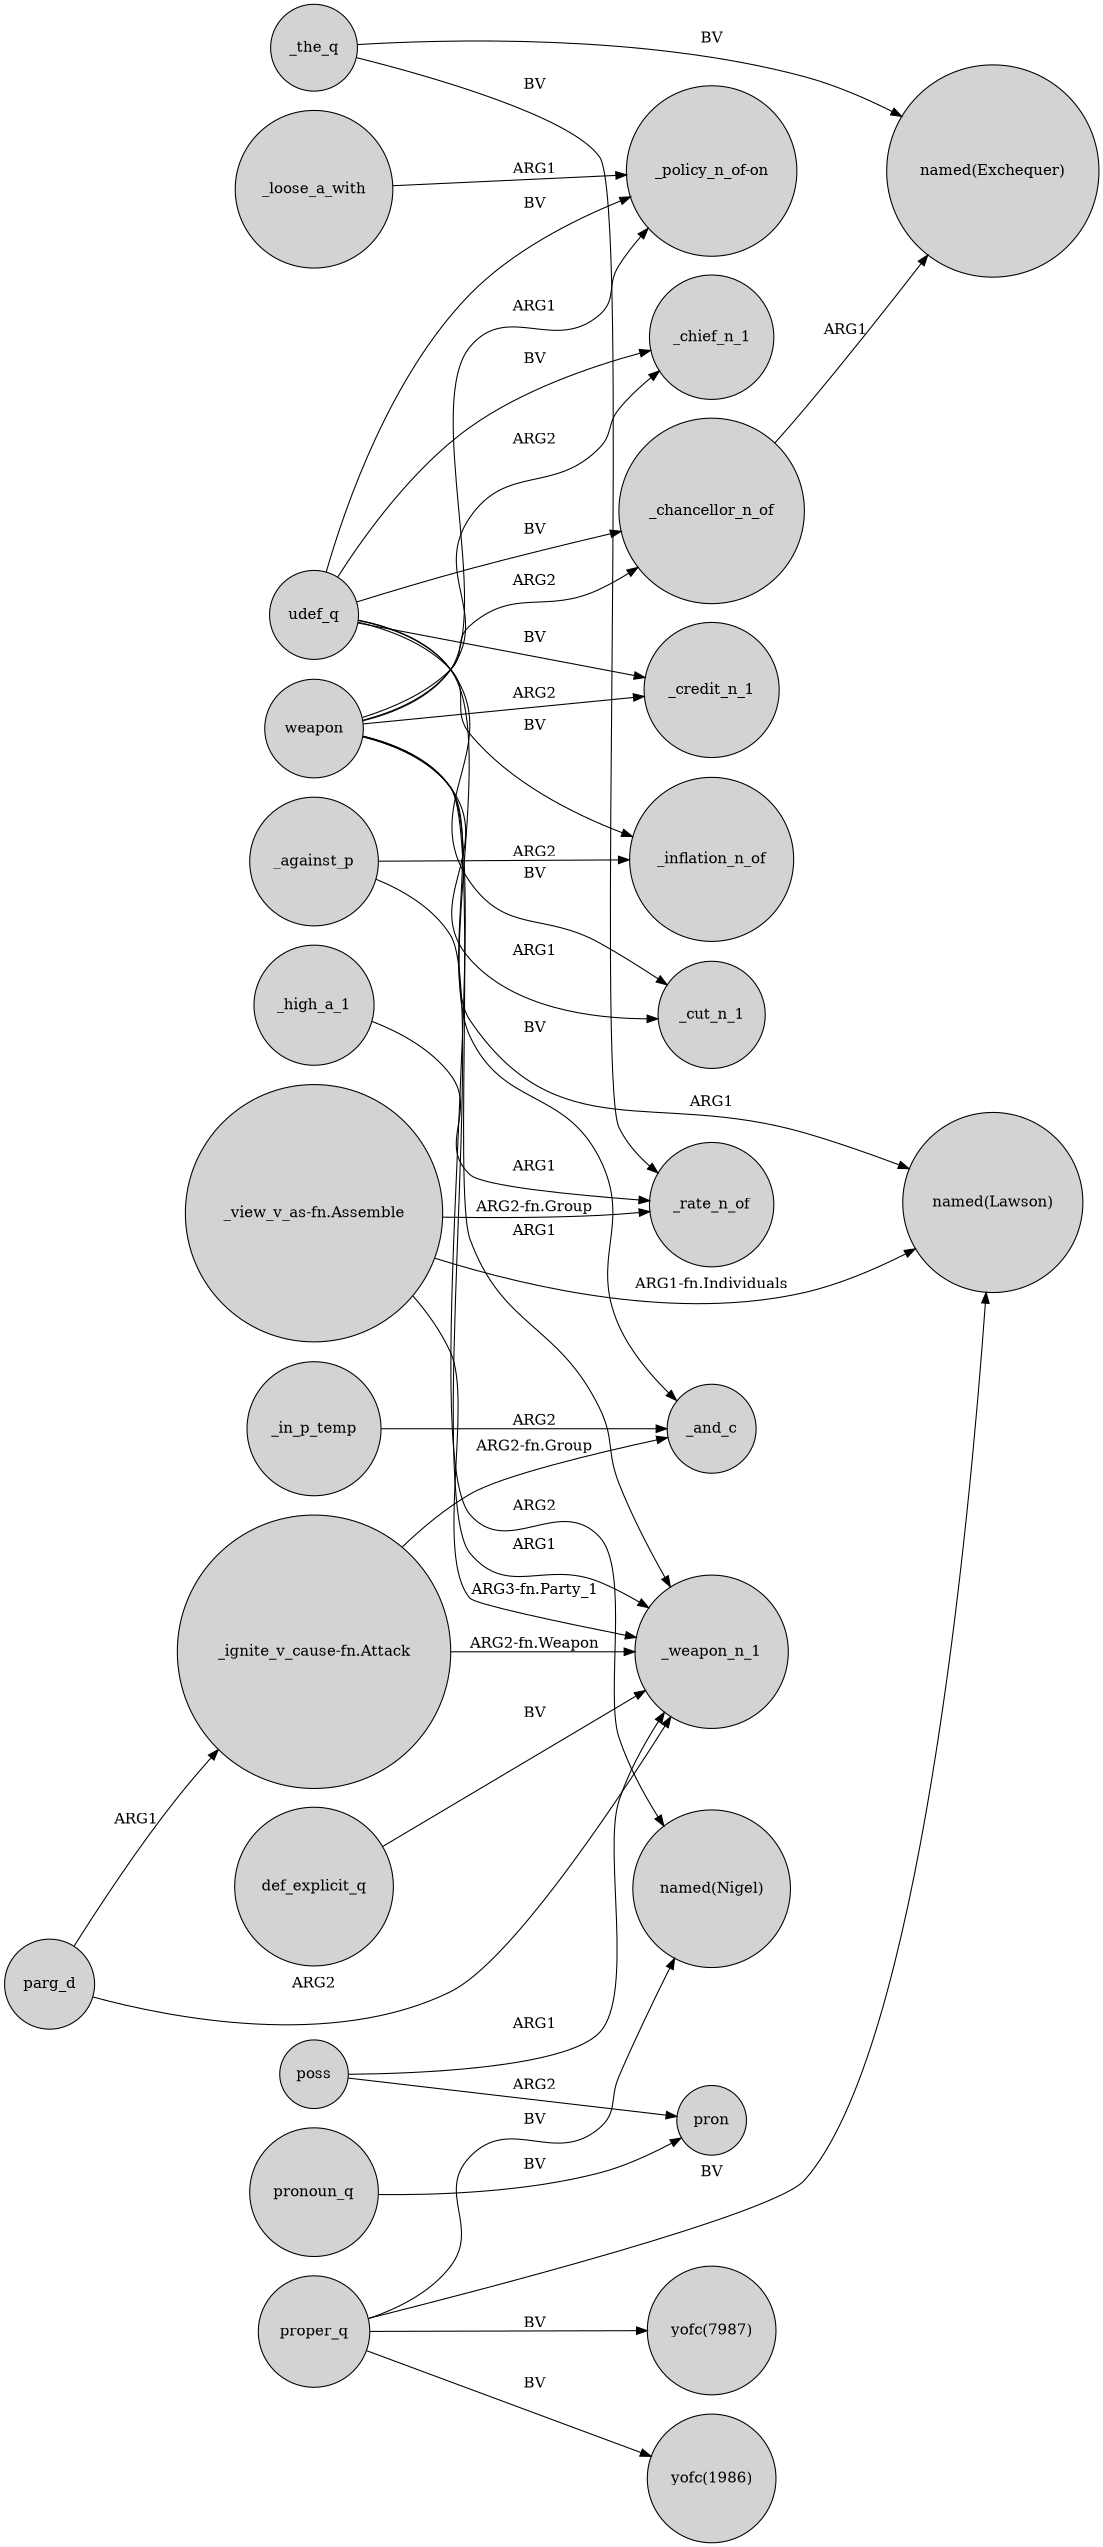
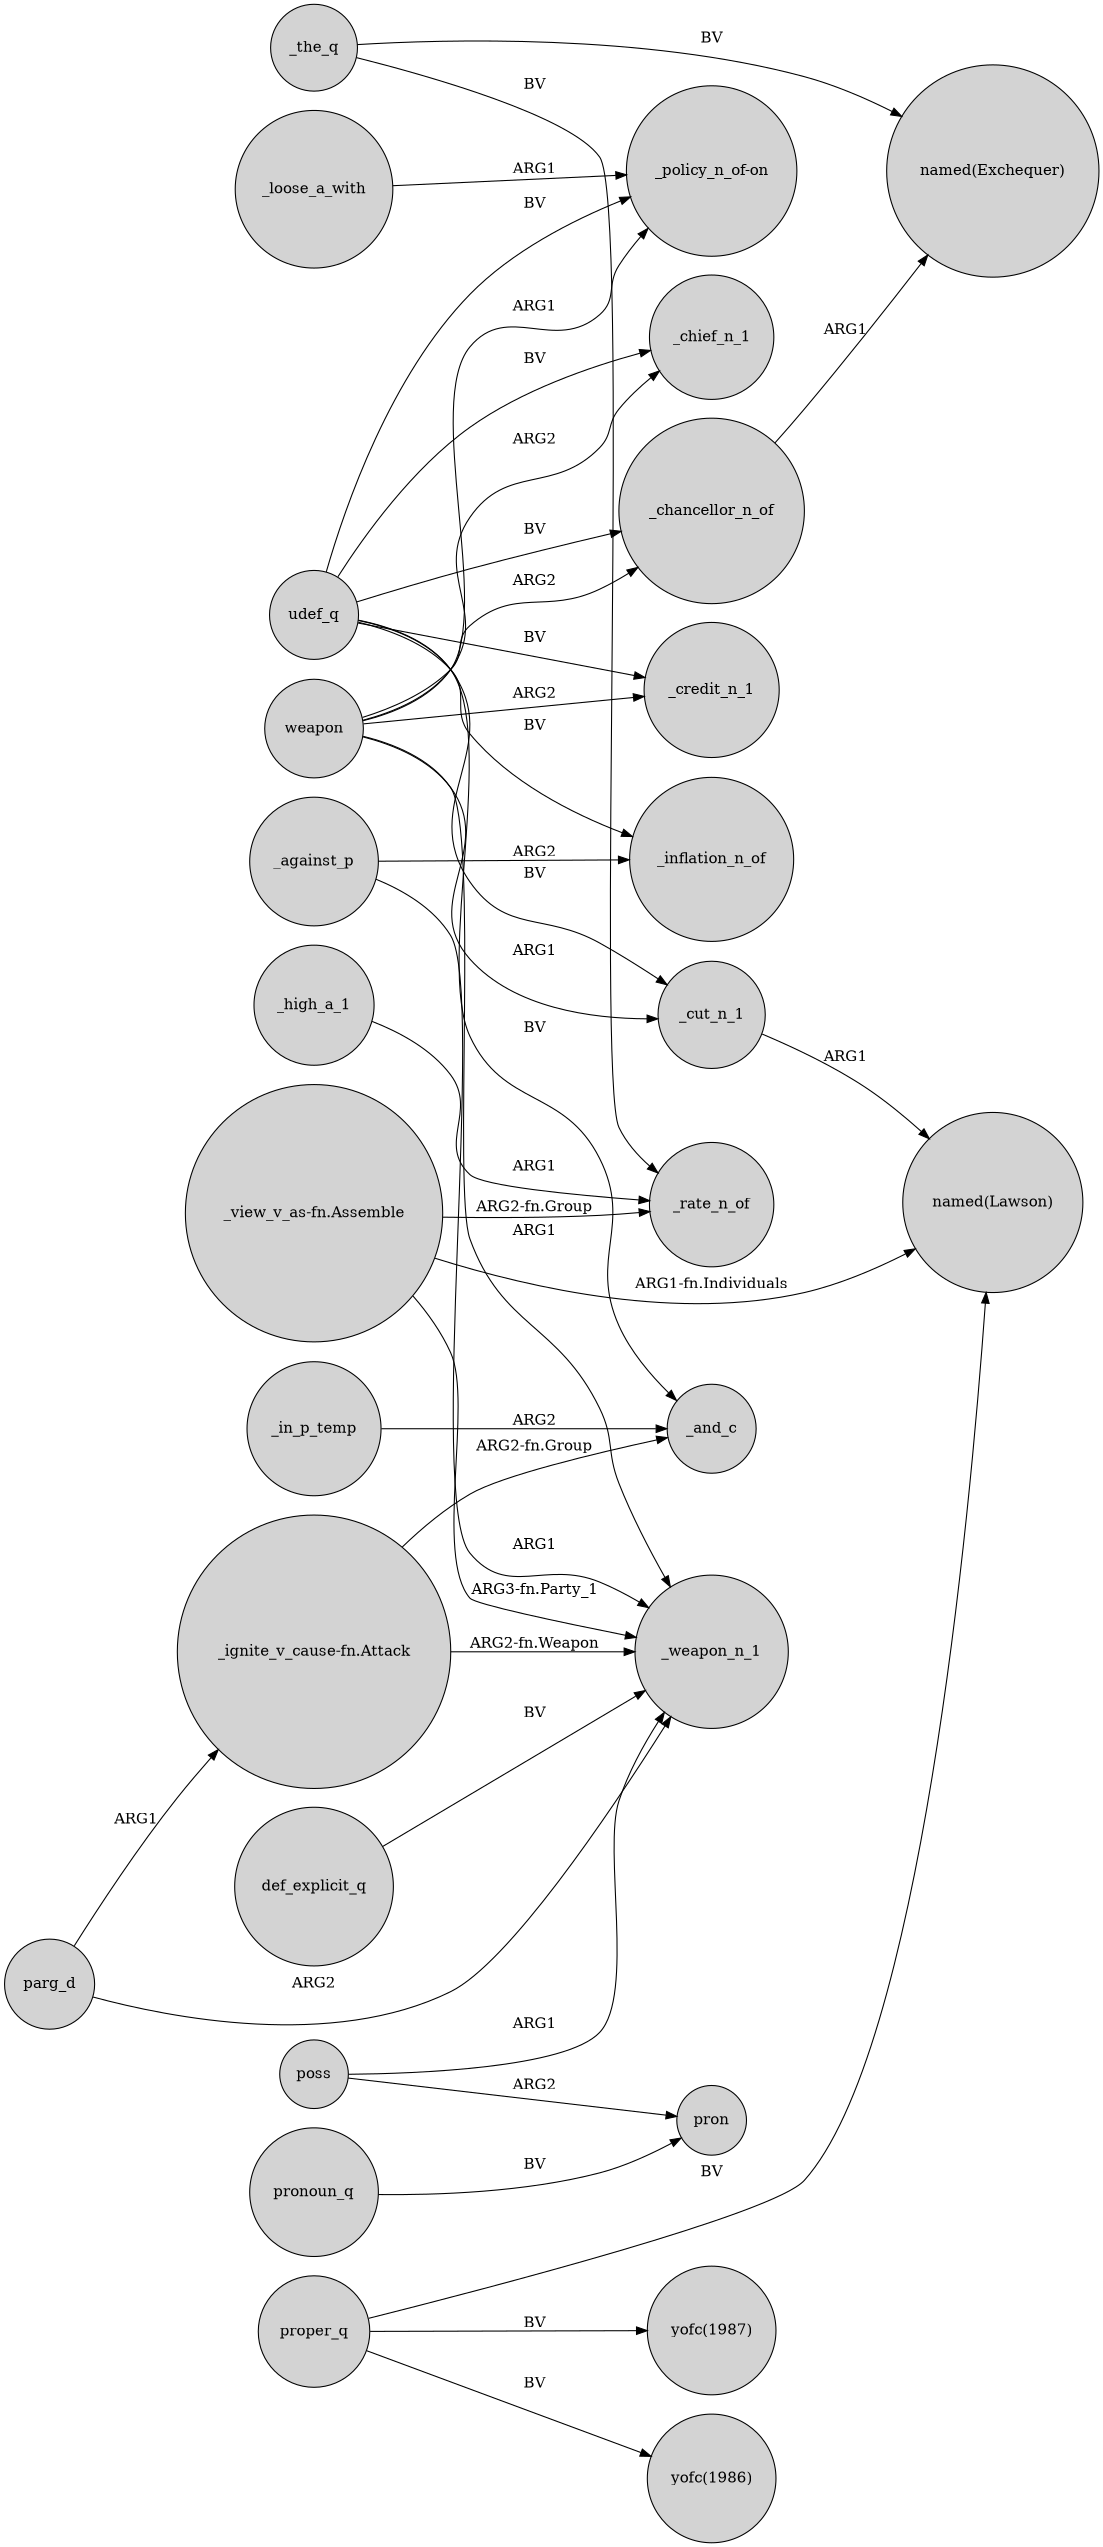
(513, 1067) -> (846, 1075)
(712, 1889) -> none
(712, 2330) -> (712, 2330)
